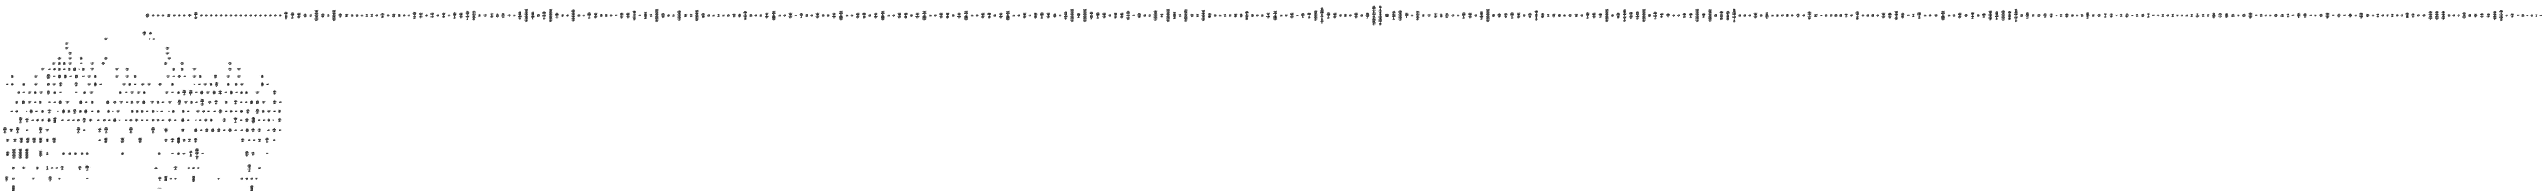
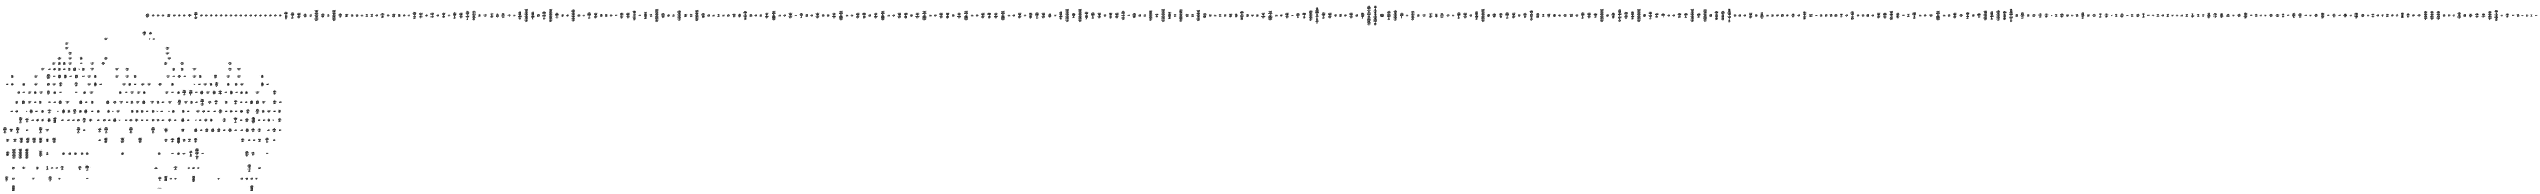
(995, 16) -> none
